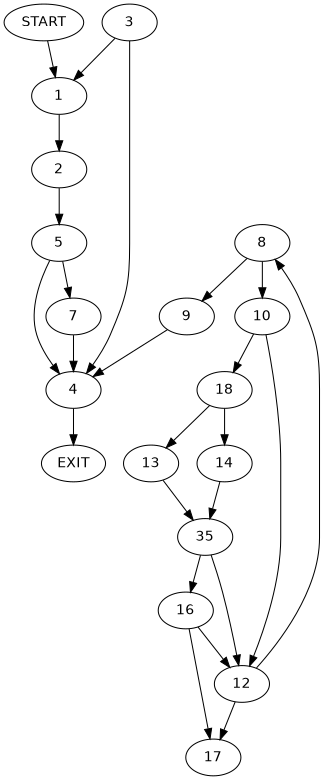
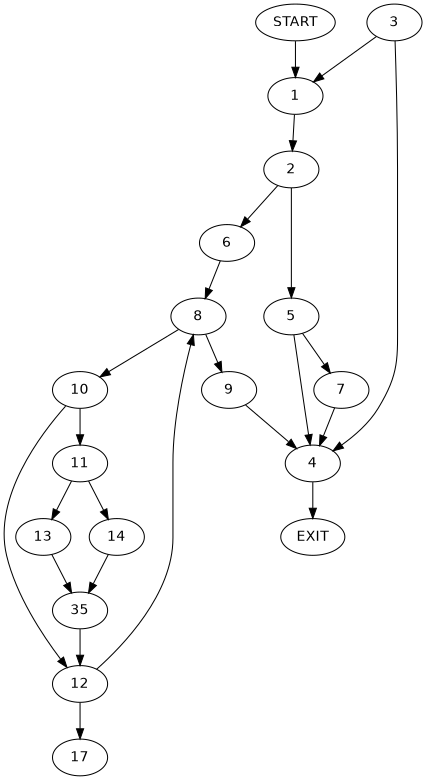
none -> (227, 243)
(225, 390) -> (80, 463)
(186, 610) -> none
